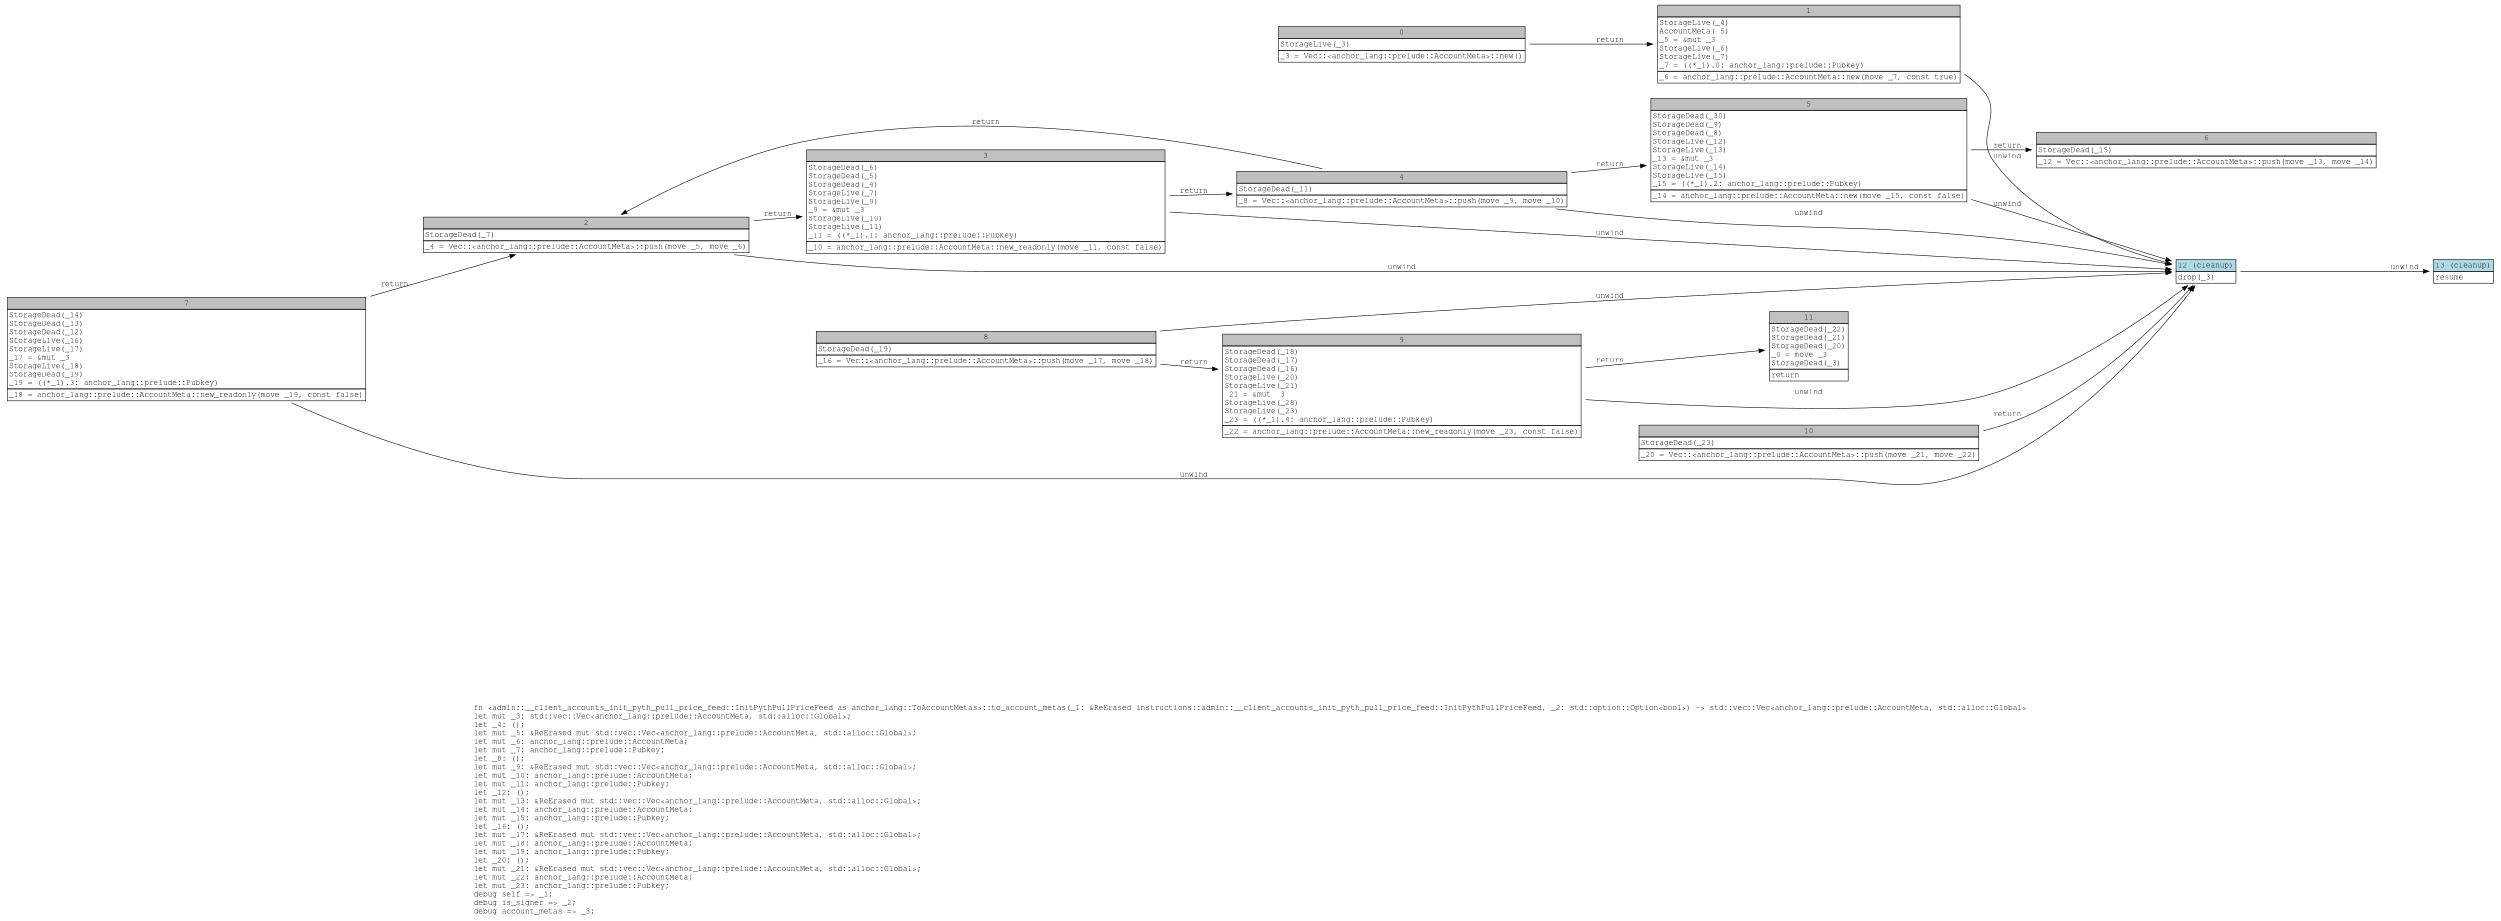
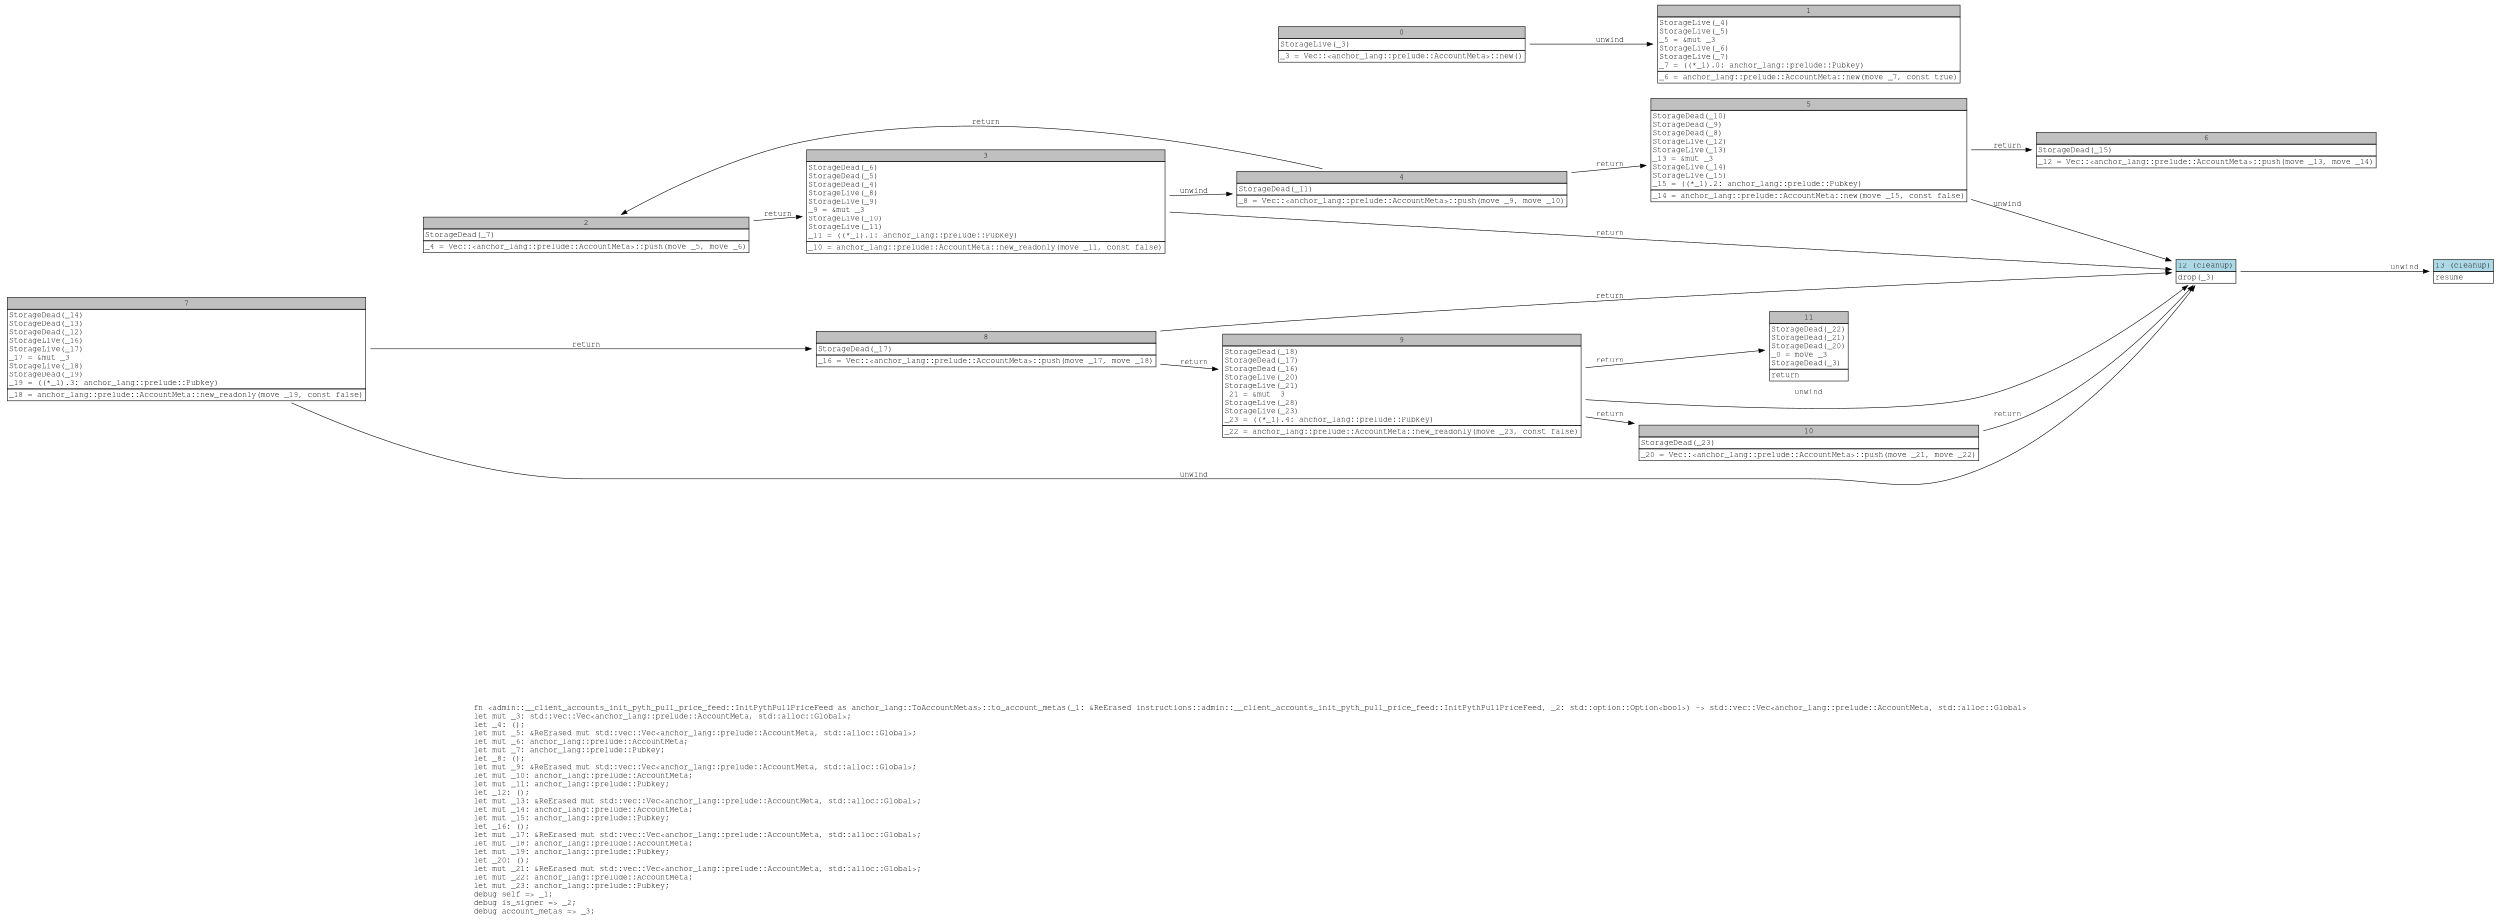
(1694, 31) -> (1694, 31)
(1610, 40) -> (1610, 40)
(1690, 116) -> (1690, 116)
(1194, 191) -> (1194, 191)
(843, 193) -> (843, 193)
(2030, 199) -> none
(1862, 229) -> none
(1610, 233) -> (1610, 233)
(1450, 271) -> none
(440, 276) -> (588, 349)
(1610, 296) -> (1610, 296)
(856, 349) -> (856, 349)
none -> (1607, 420)
